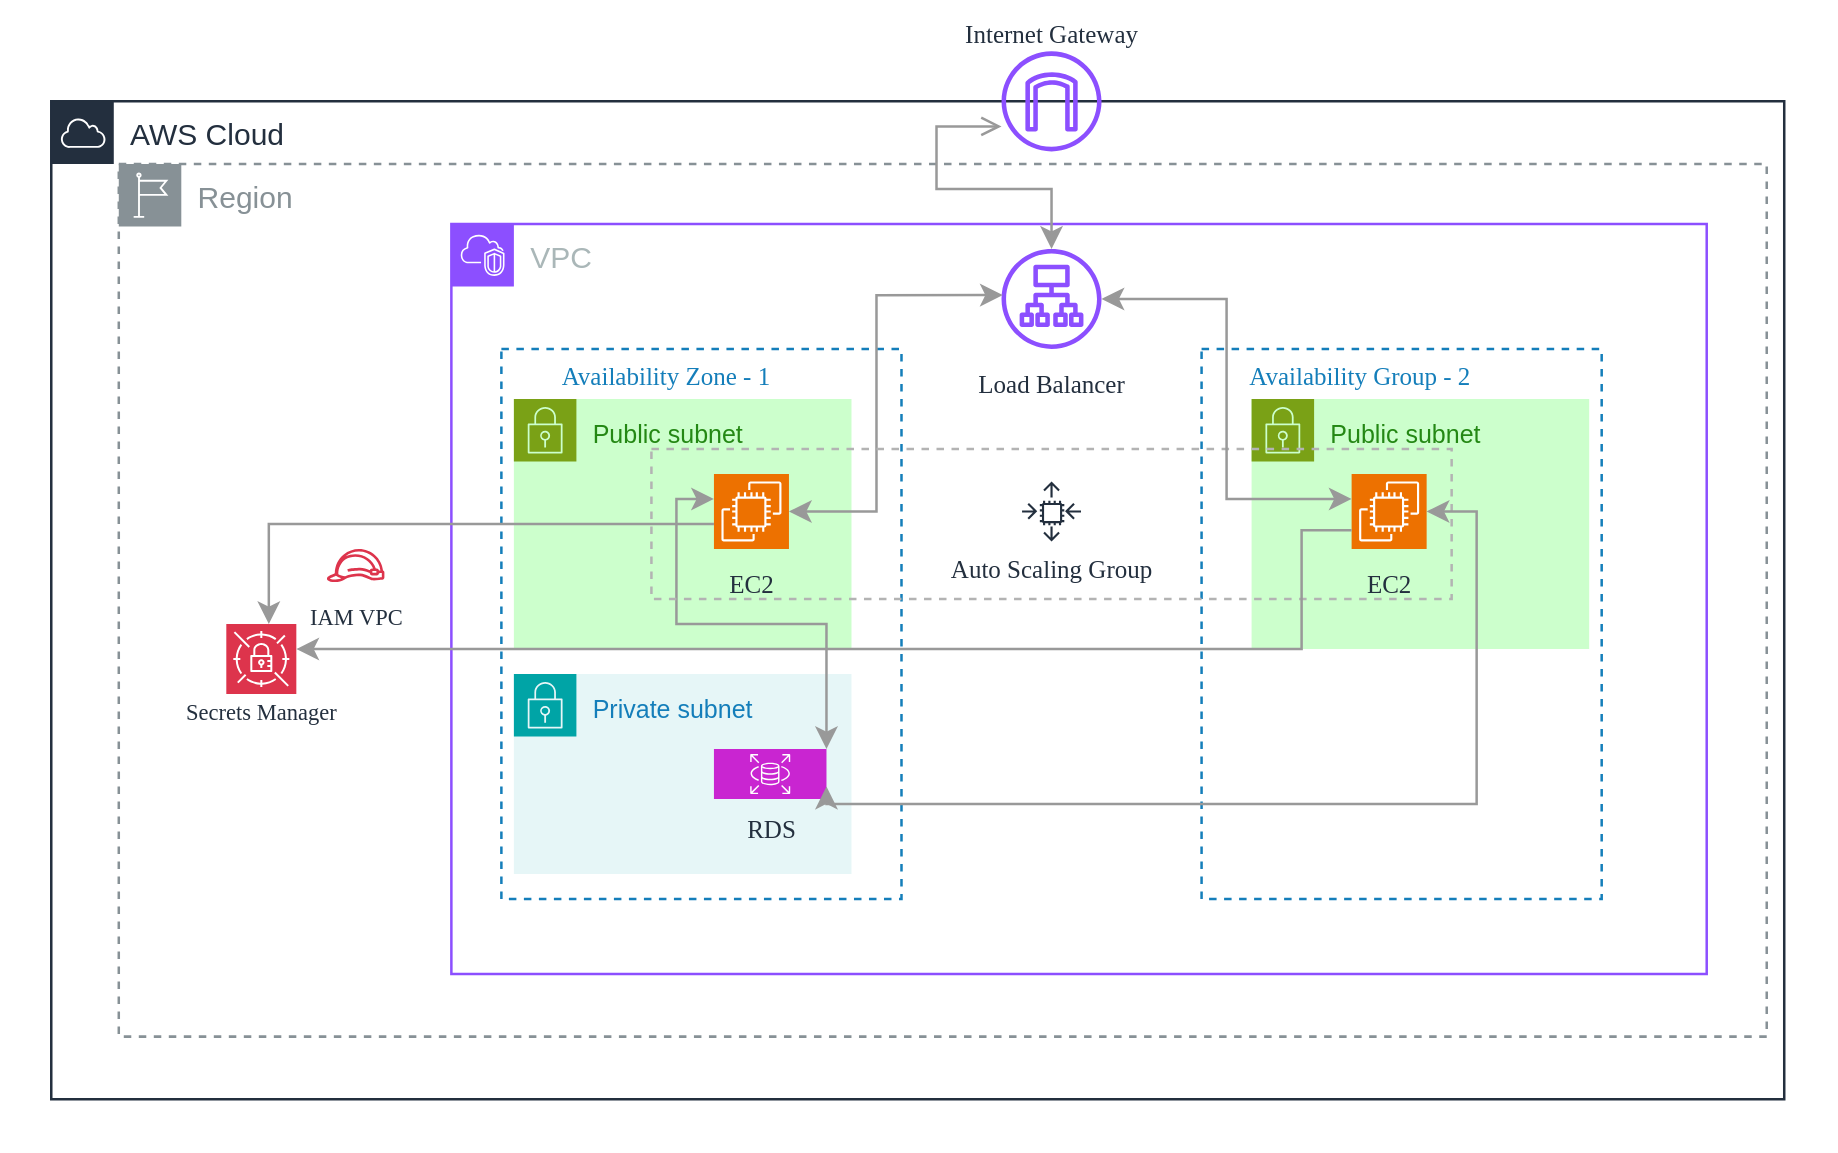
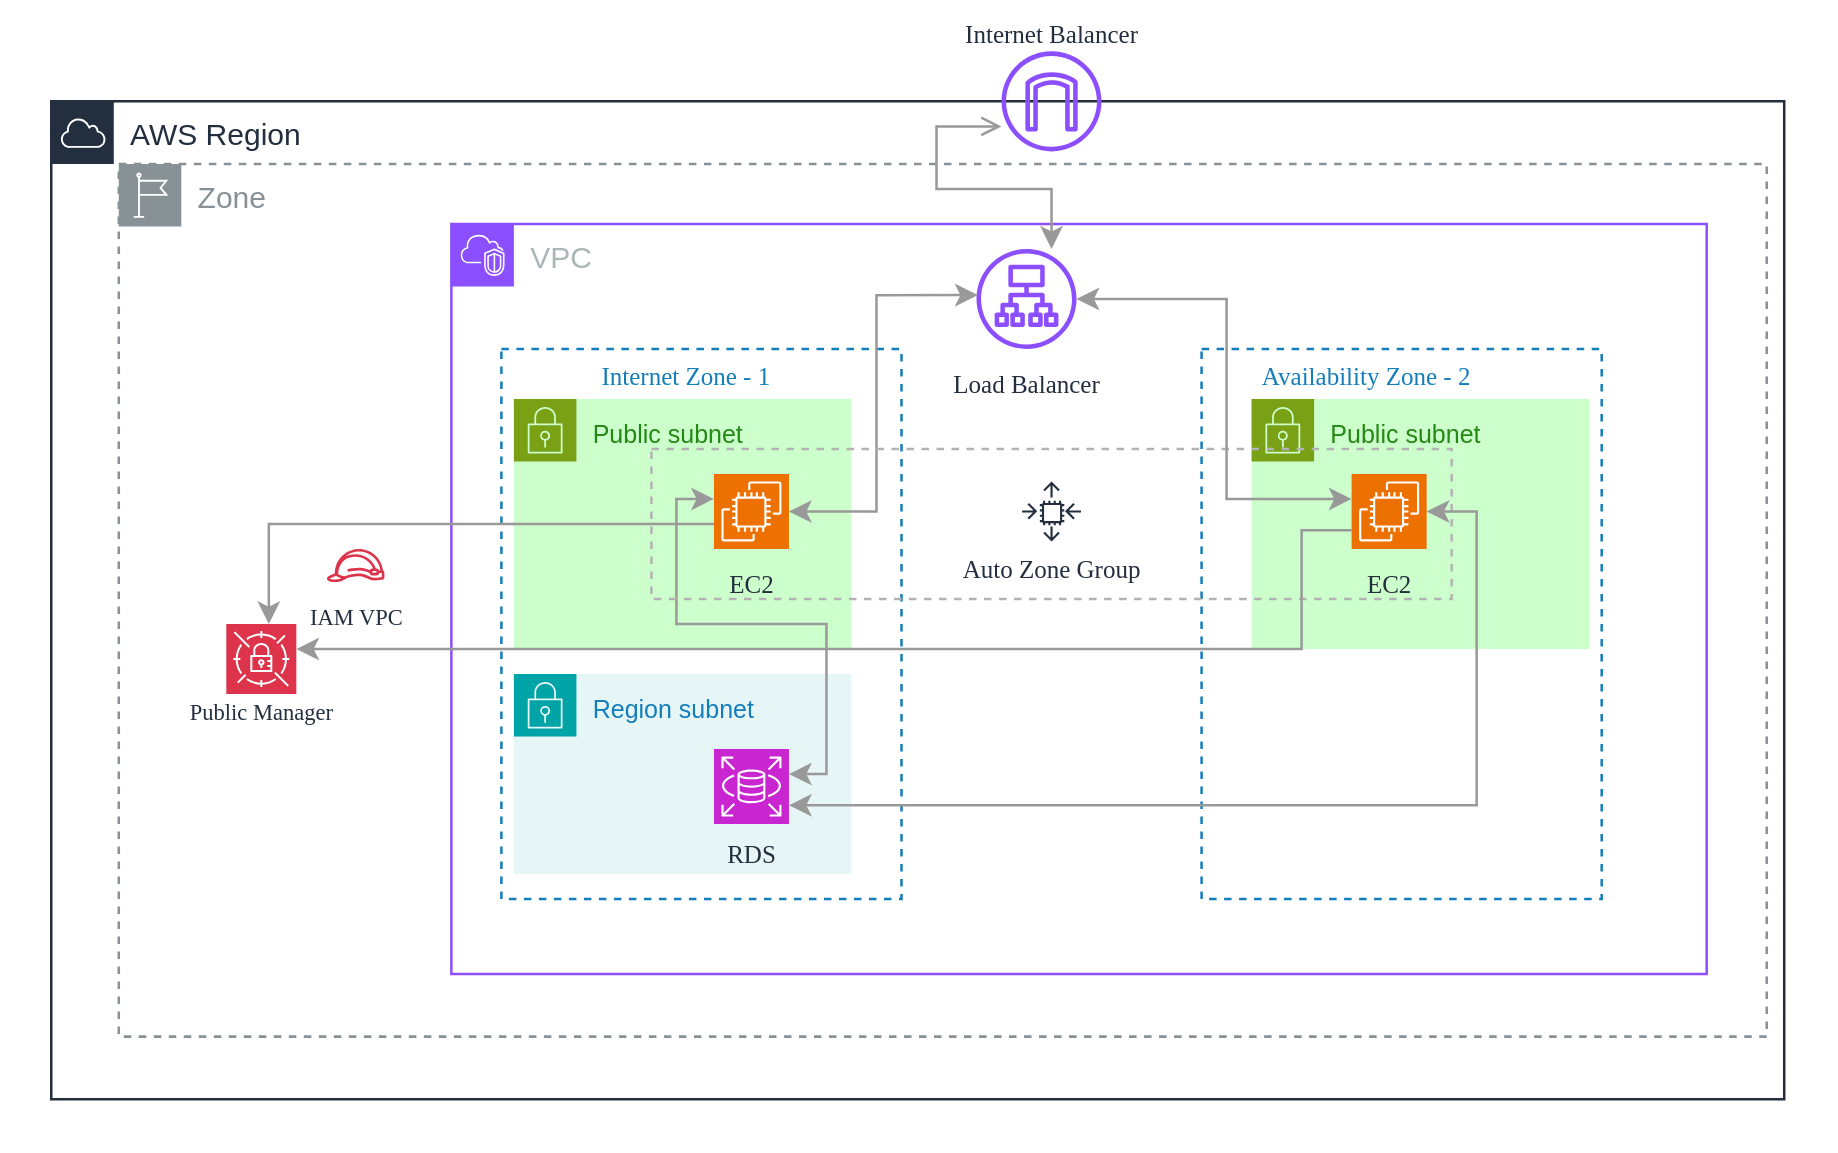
(1053, 31) -> (1053, 31)
(199, 137) -> (207, 137)
(245, 199) -> (232, 199)
(1051, 299) -> (1026, 299)
(650, 376) -> (662, 376)
(1343, 376) -> (1350, 376)
(1053, 571) -> (1053, 571)
(704, 709) -> (695, 709)
(263, 715) -> (263, 715)
(770, 774) -> (751, 786)
